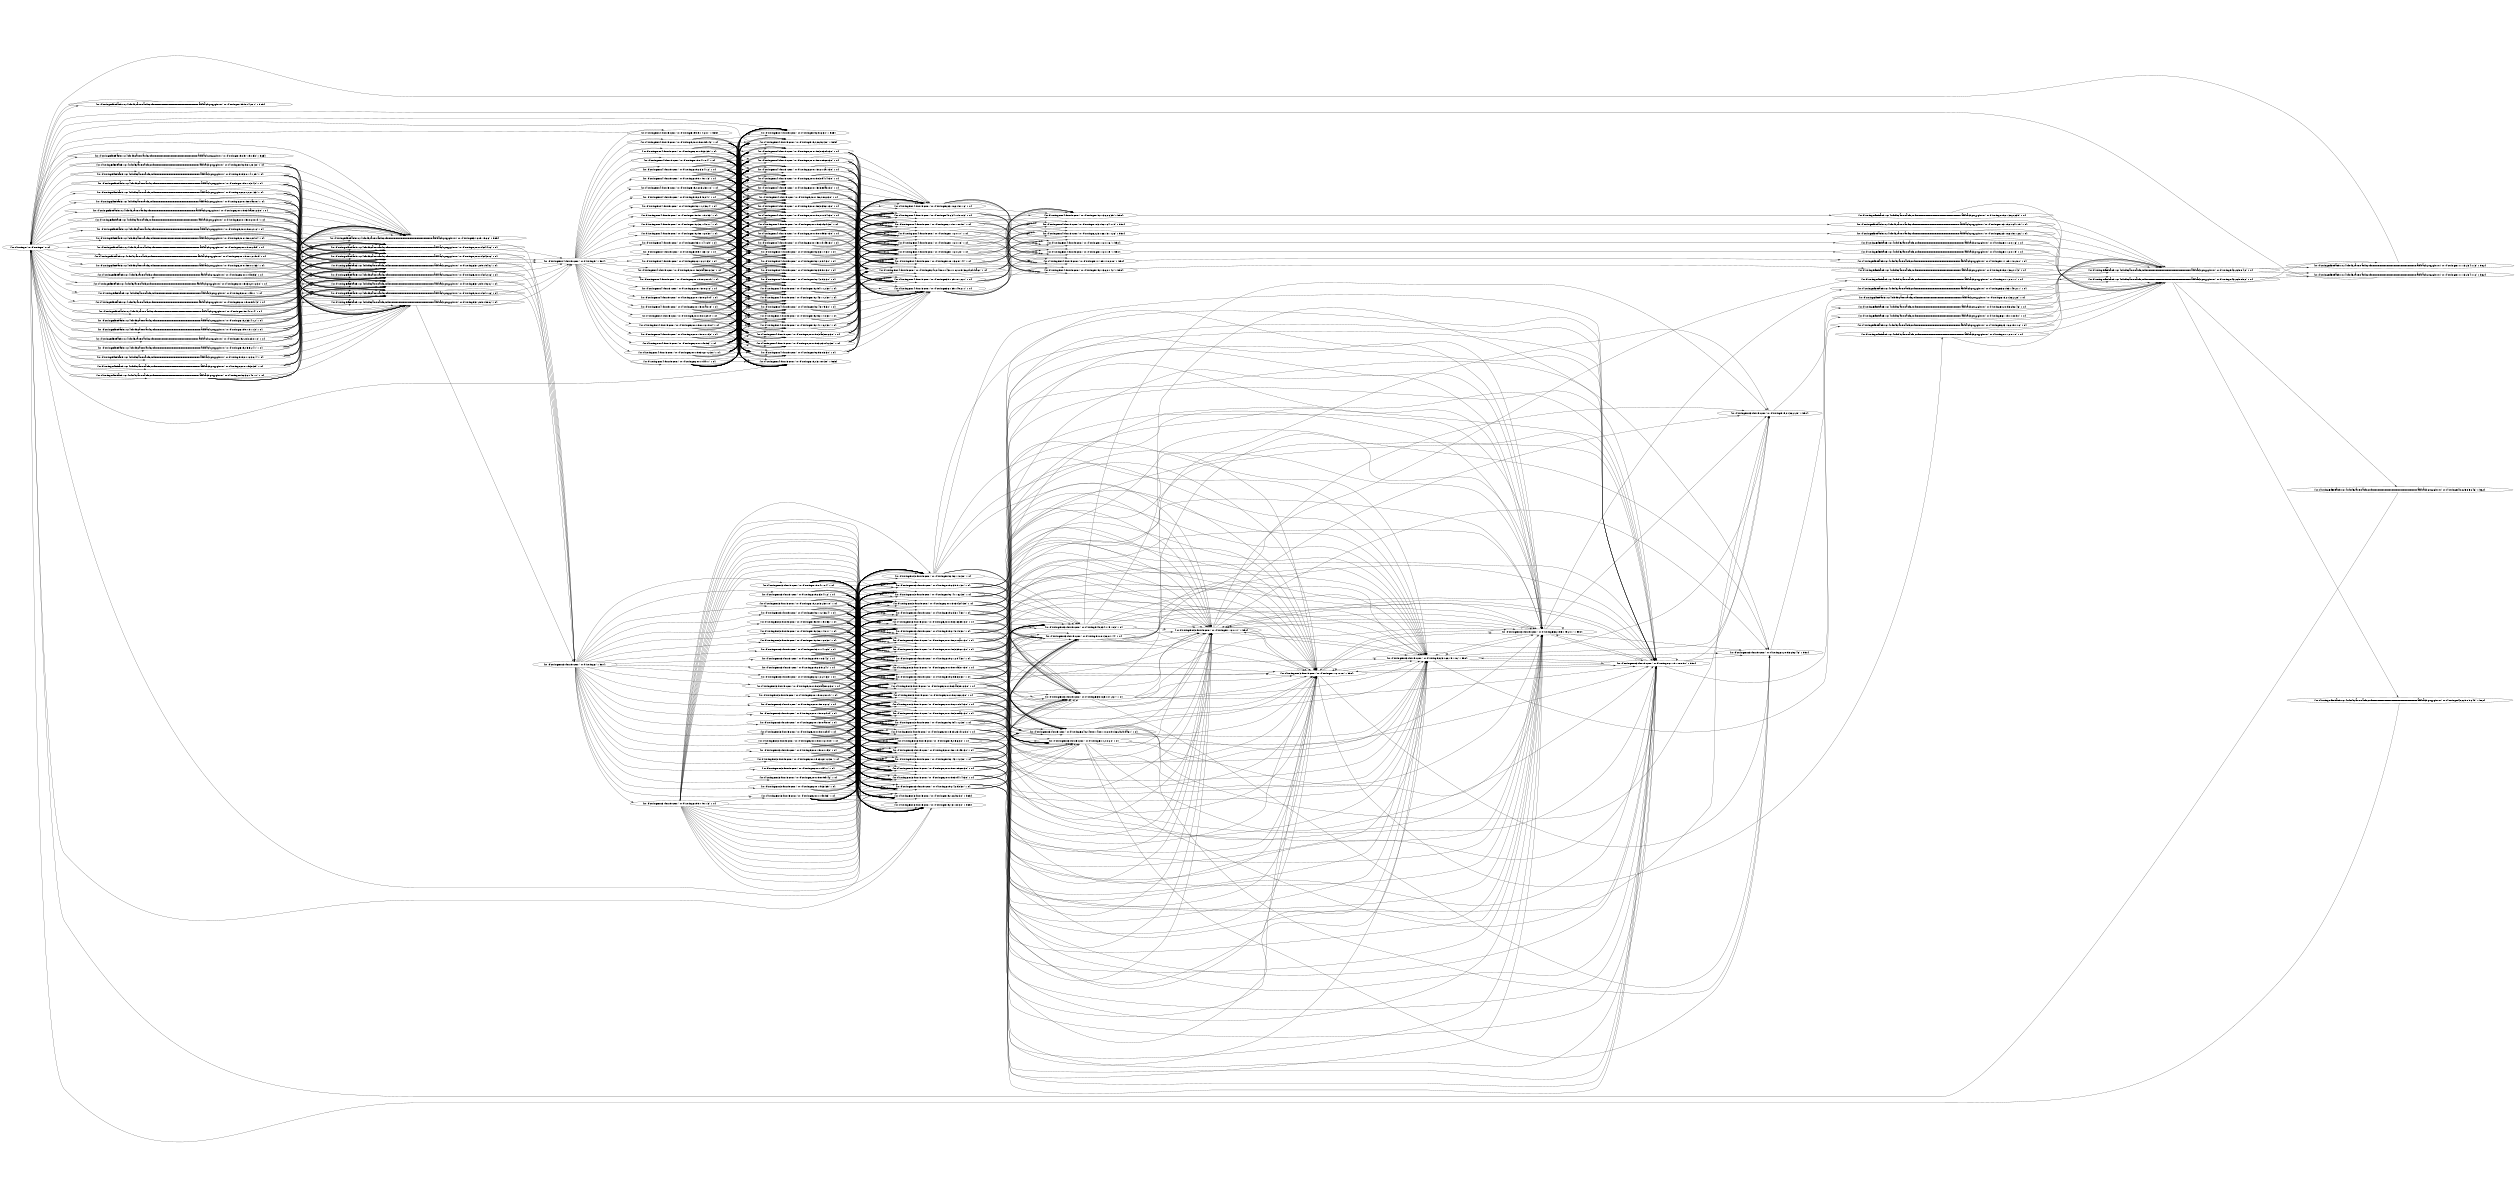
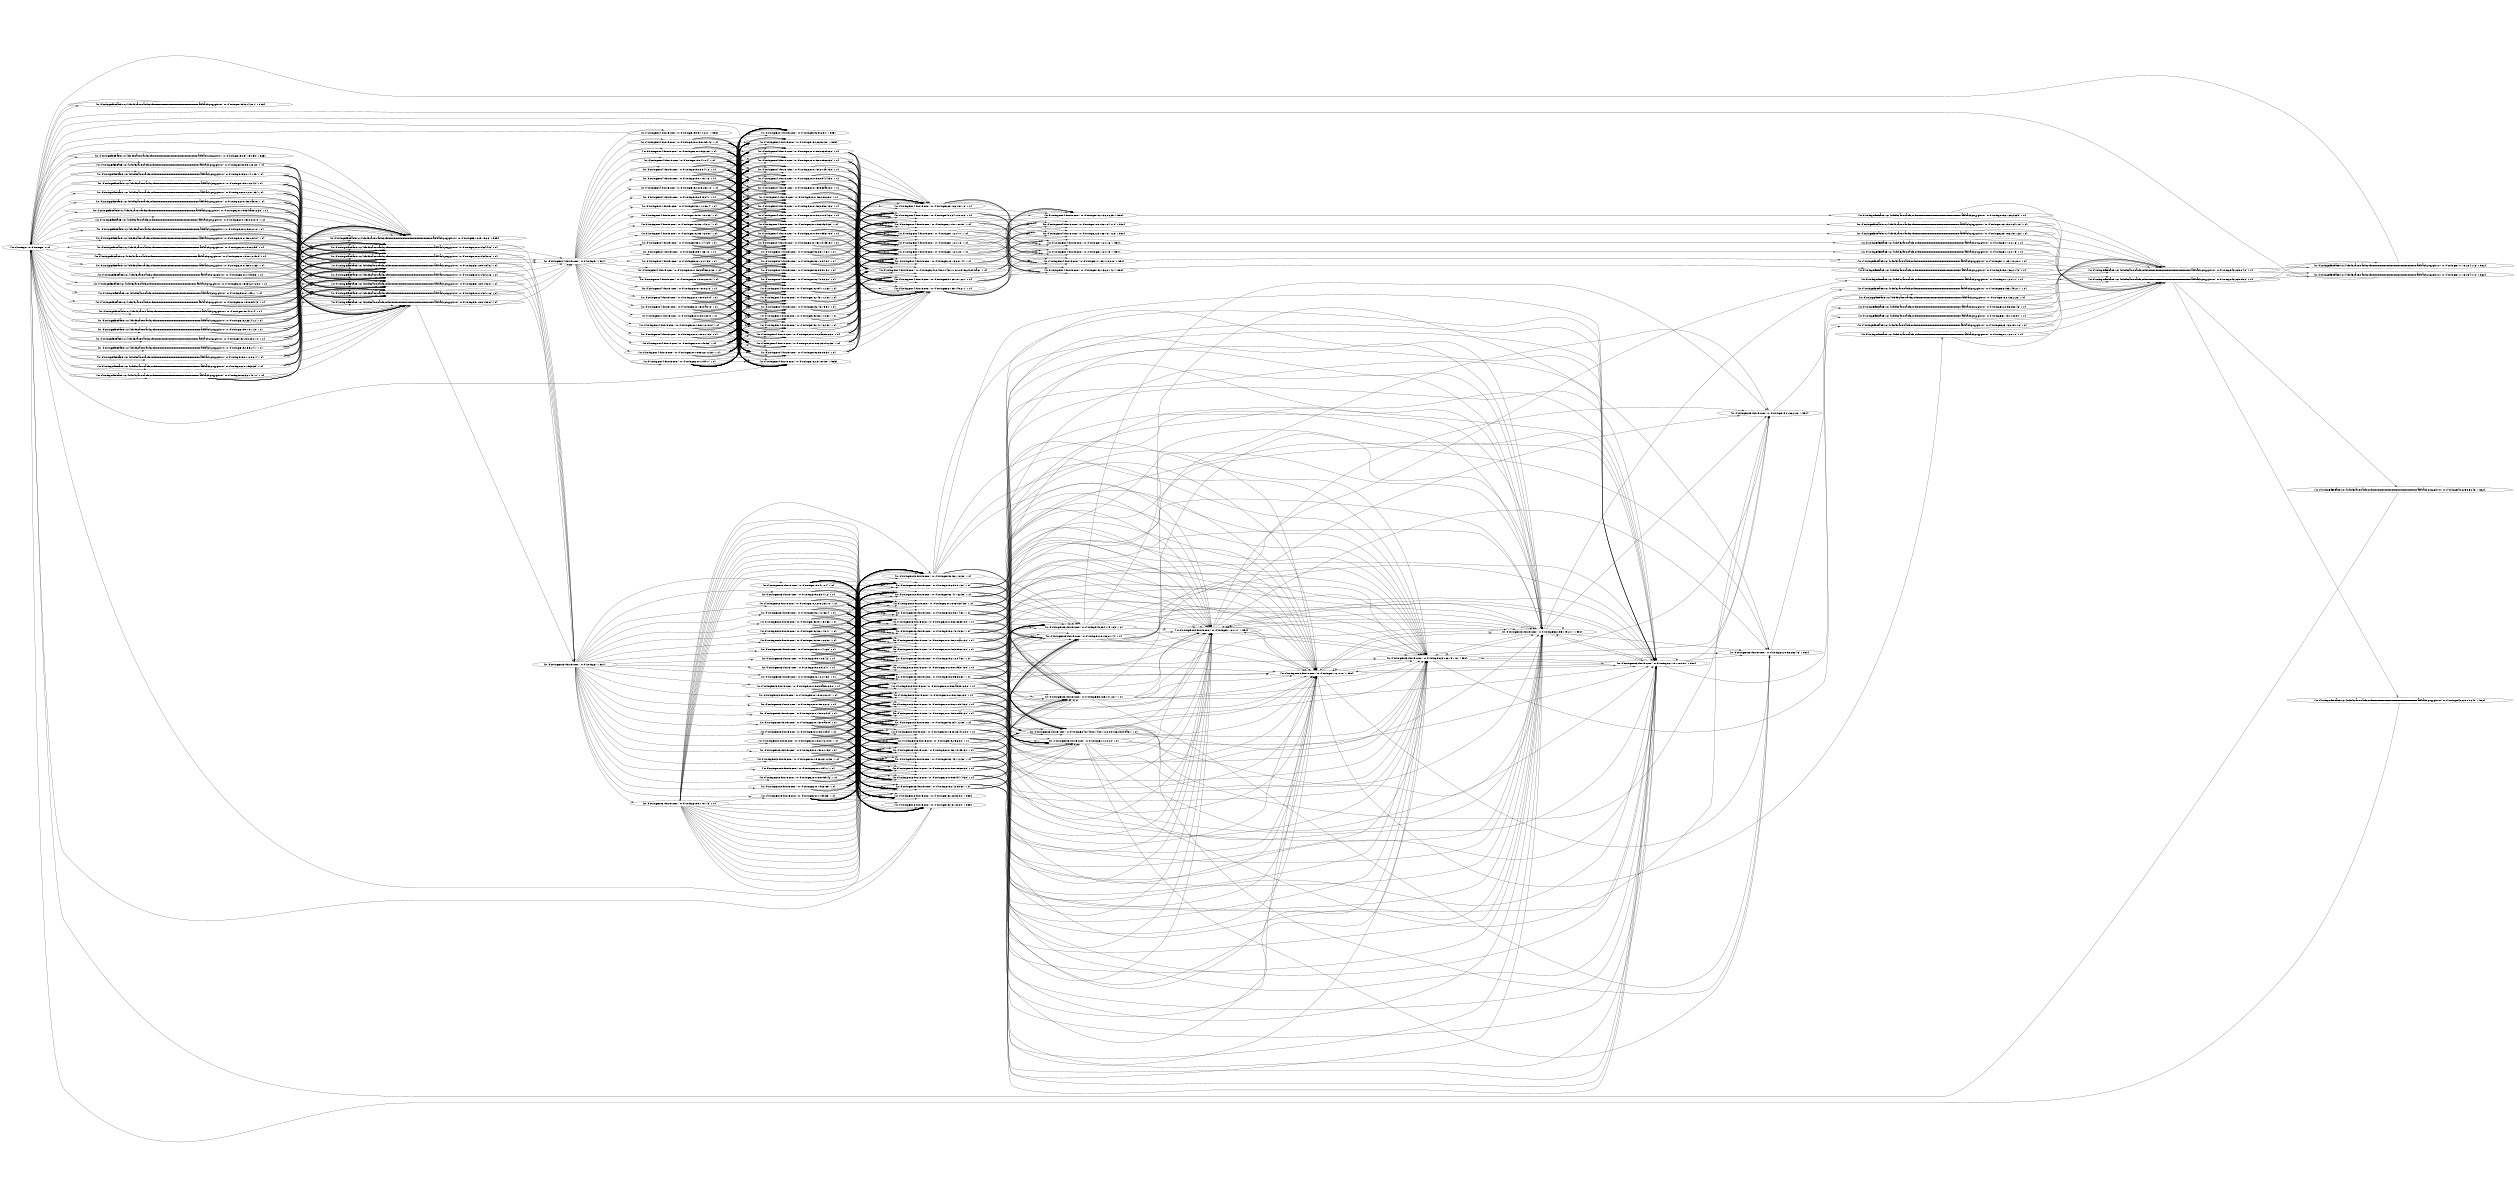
none -> (731, 256)
